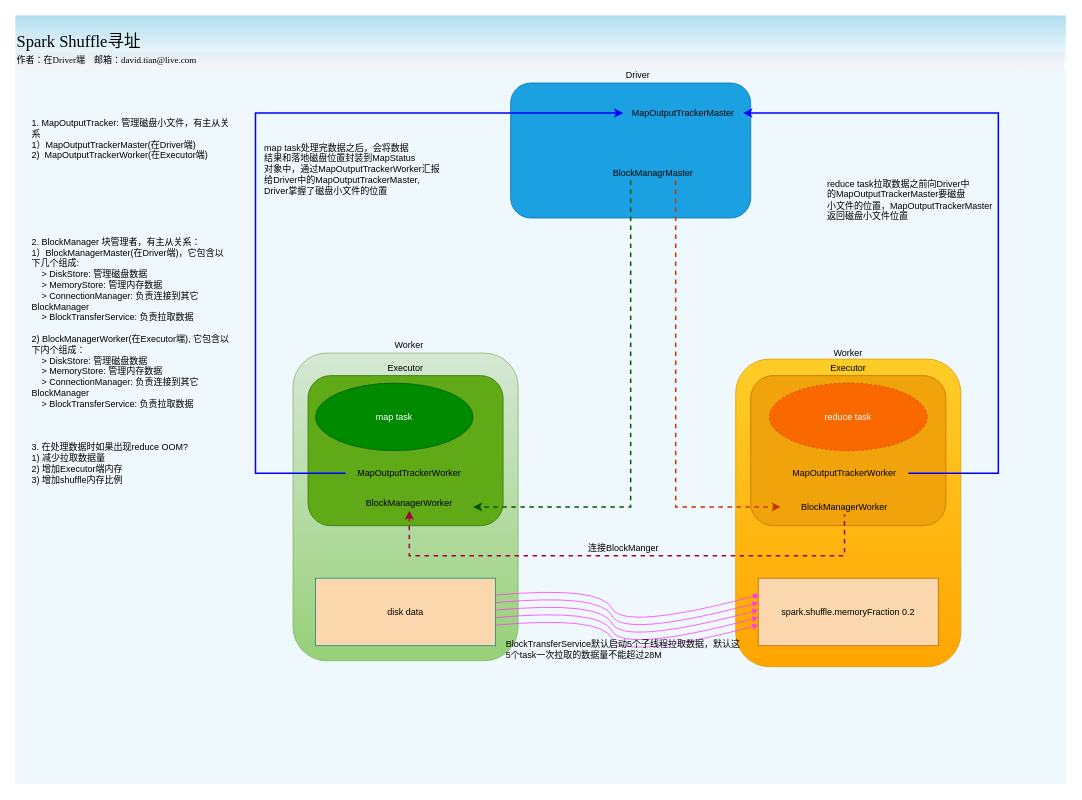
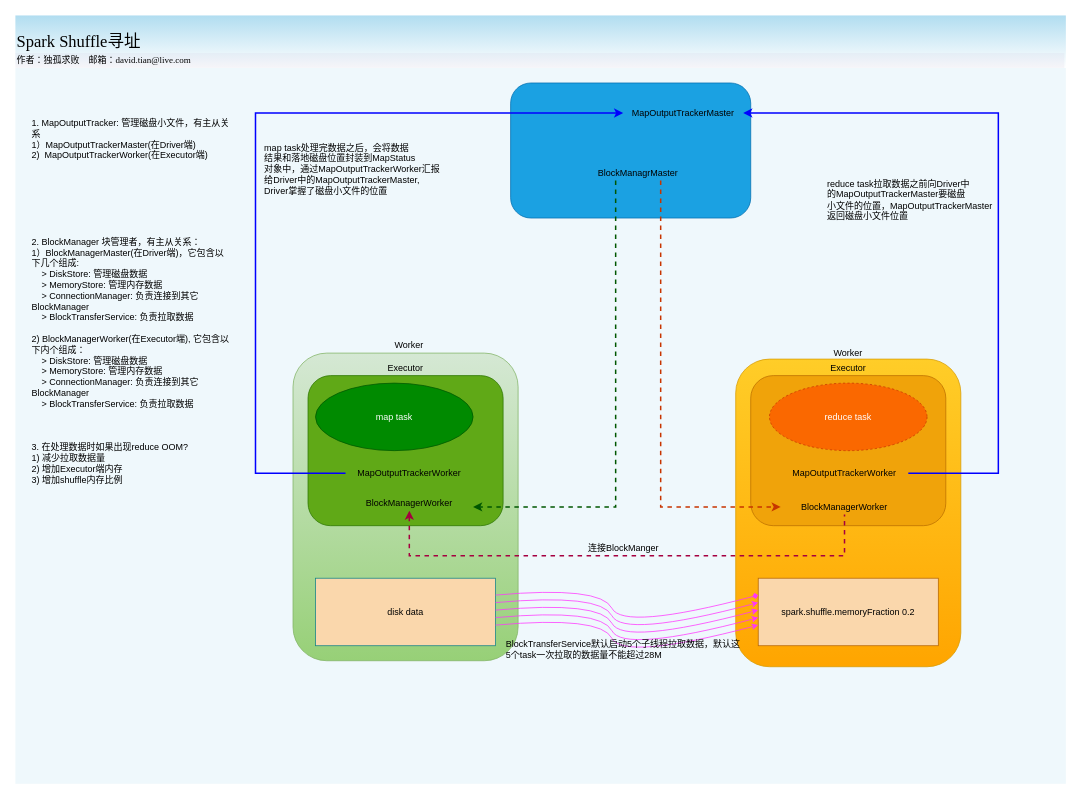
(115, 60) -> (110, 60)
(638, 75) -> none
(653, 173) -> (638, 173)
